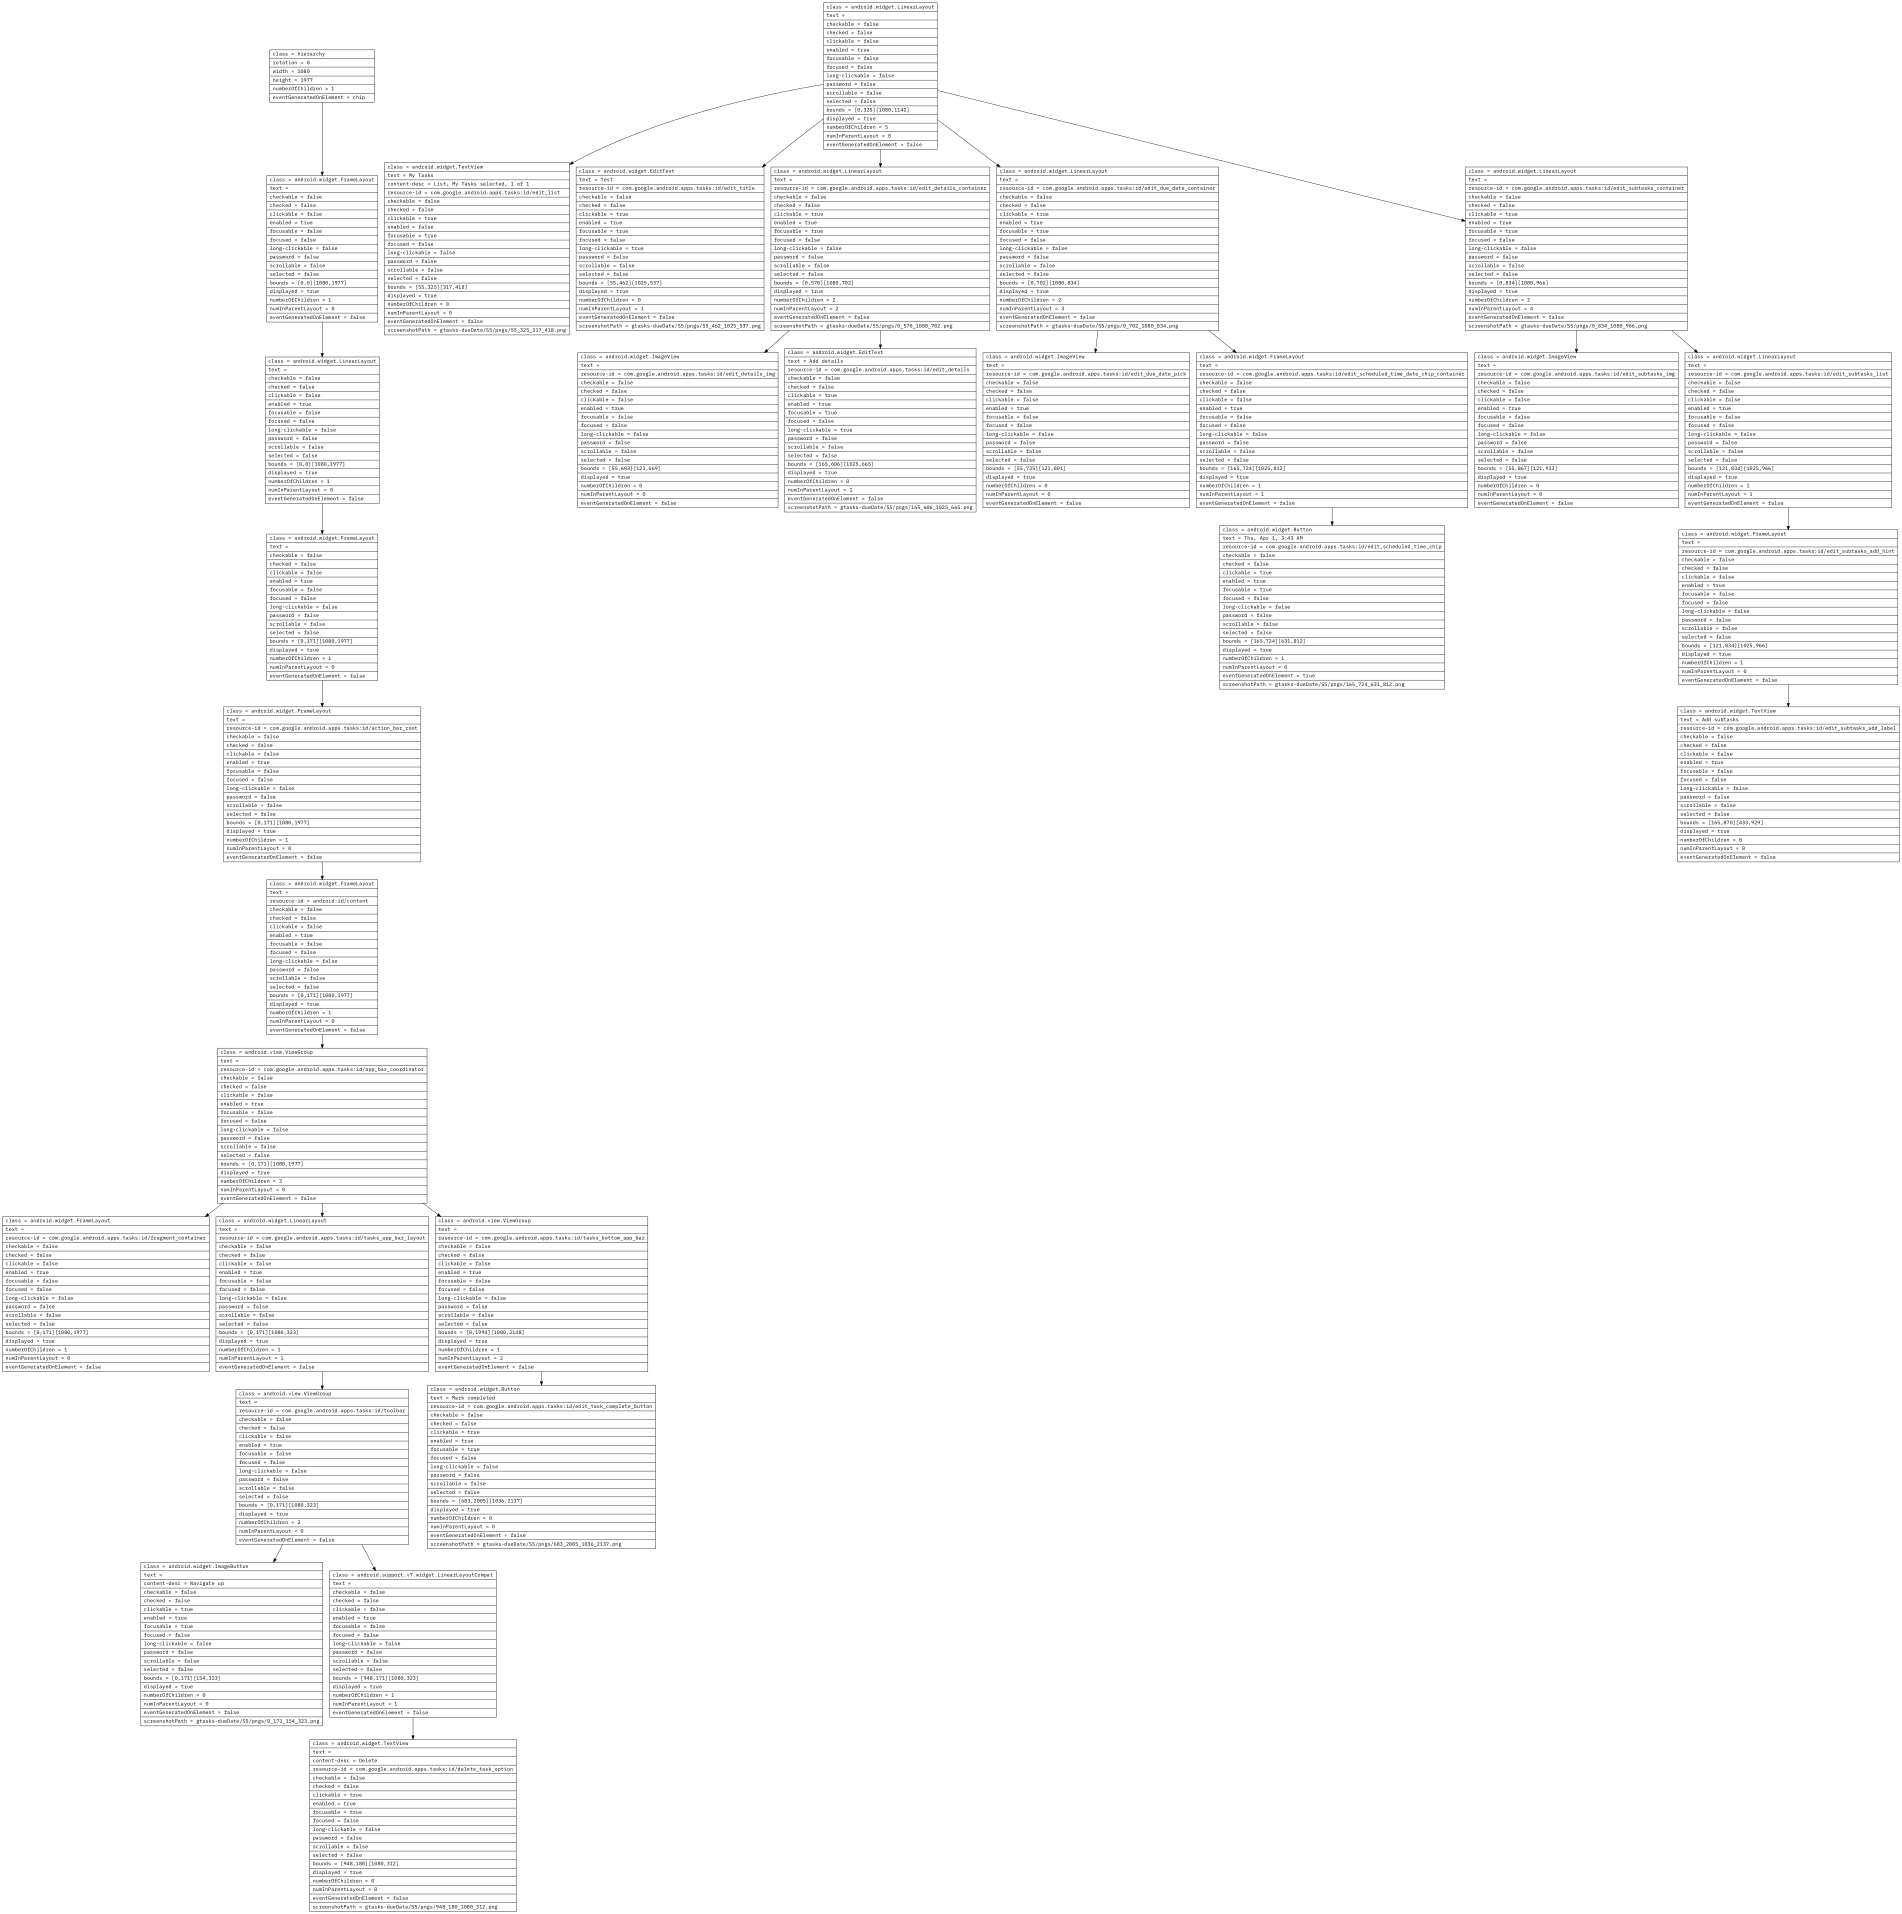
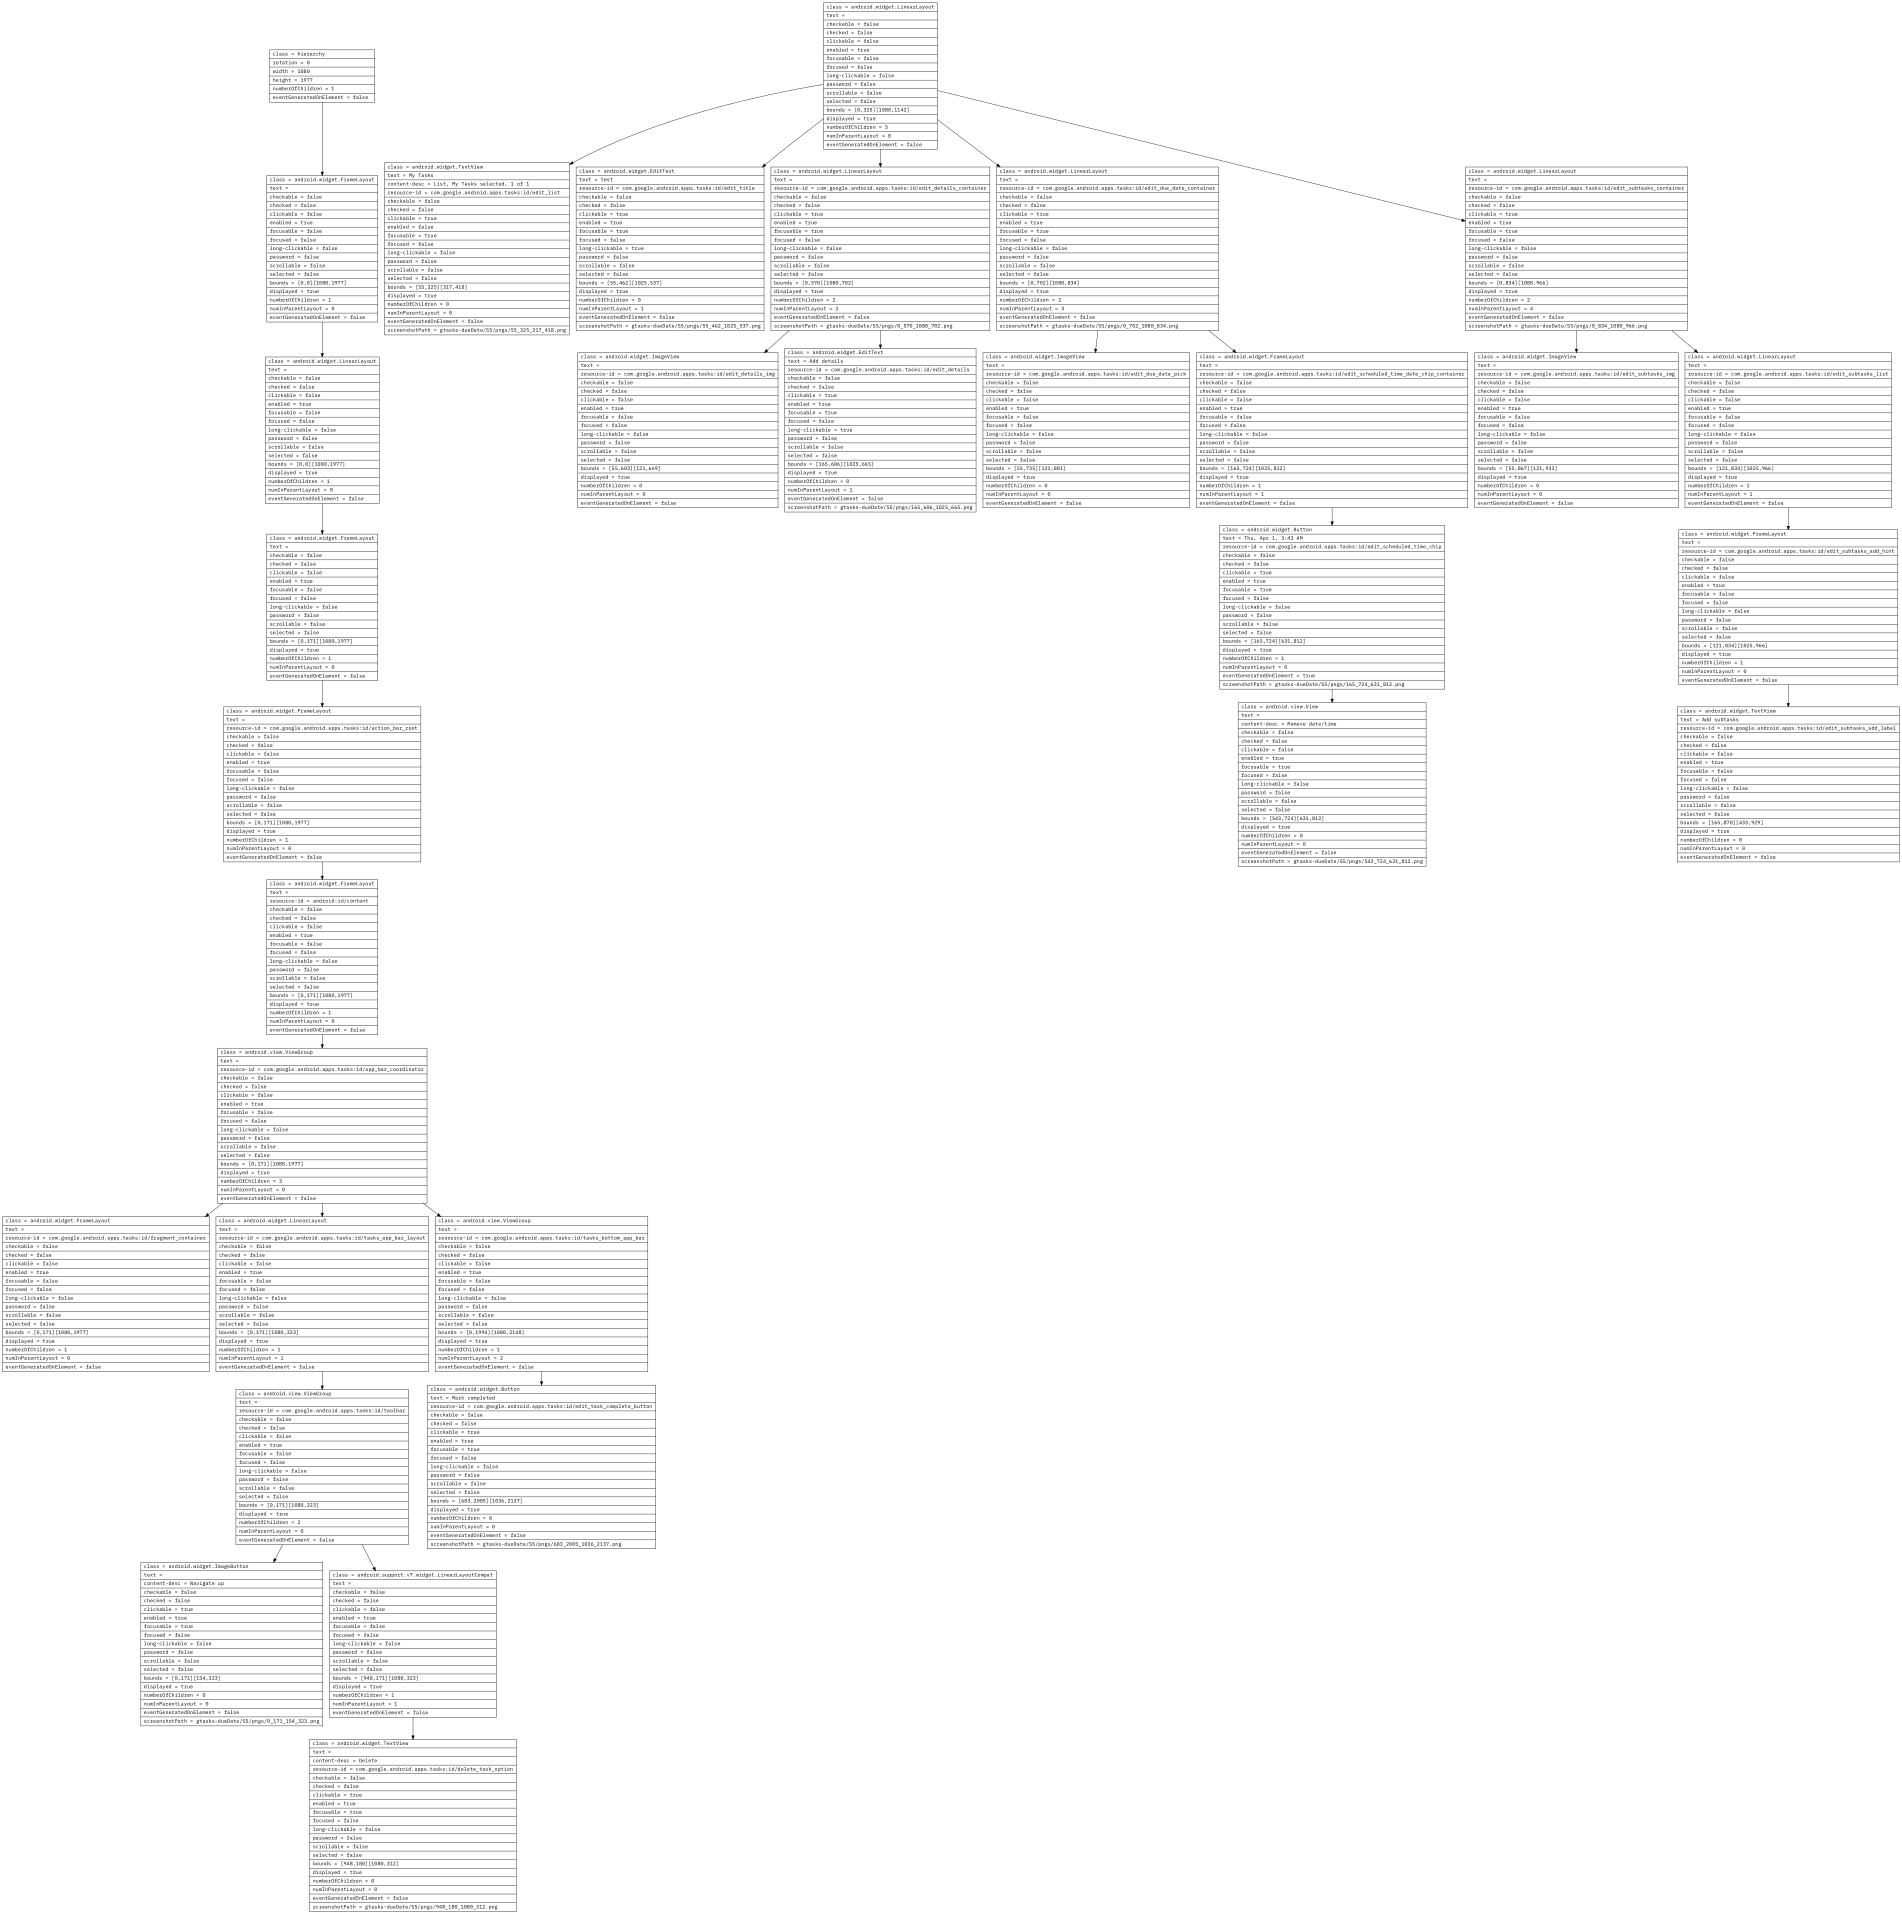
(321, 98) -> (322, 98)
none -> (1332, 784)
